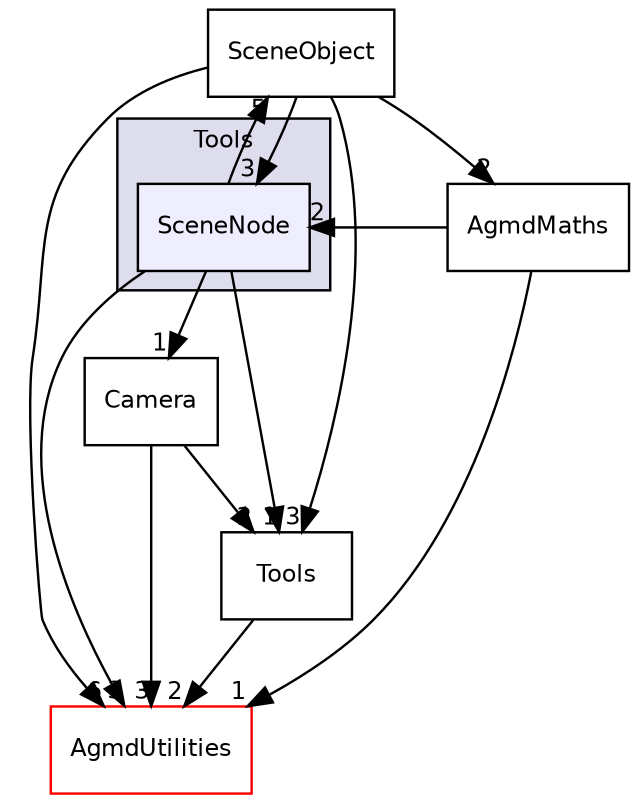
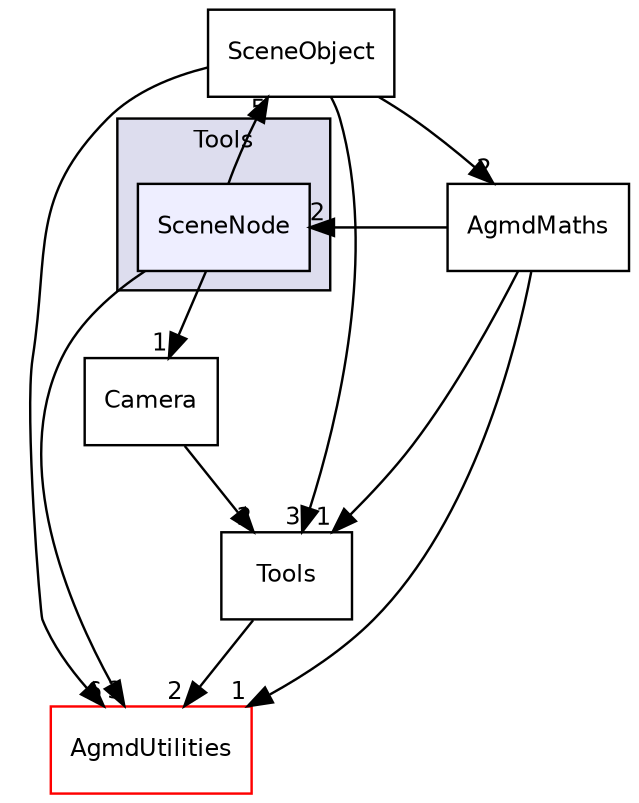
(282, 133) -> none
(253, 389) -> (444, 400)
(151, 563) -> none
